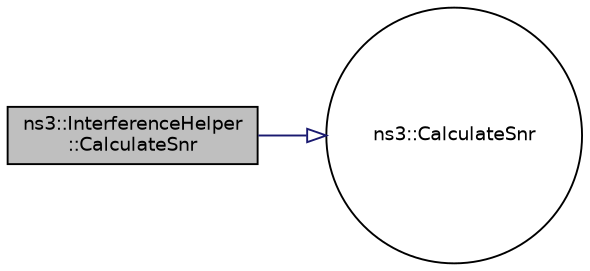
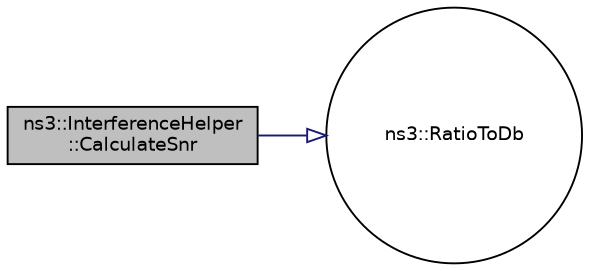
(454, 135) -> (454, 135)
